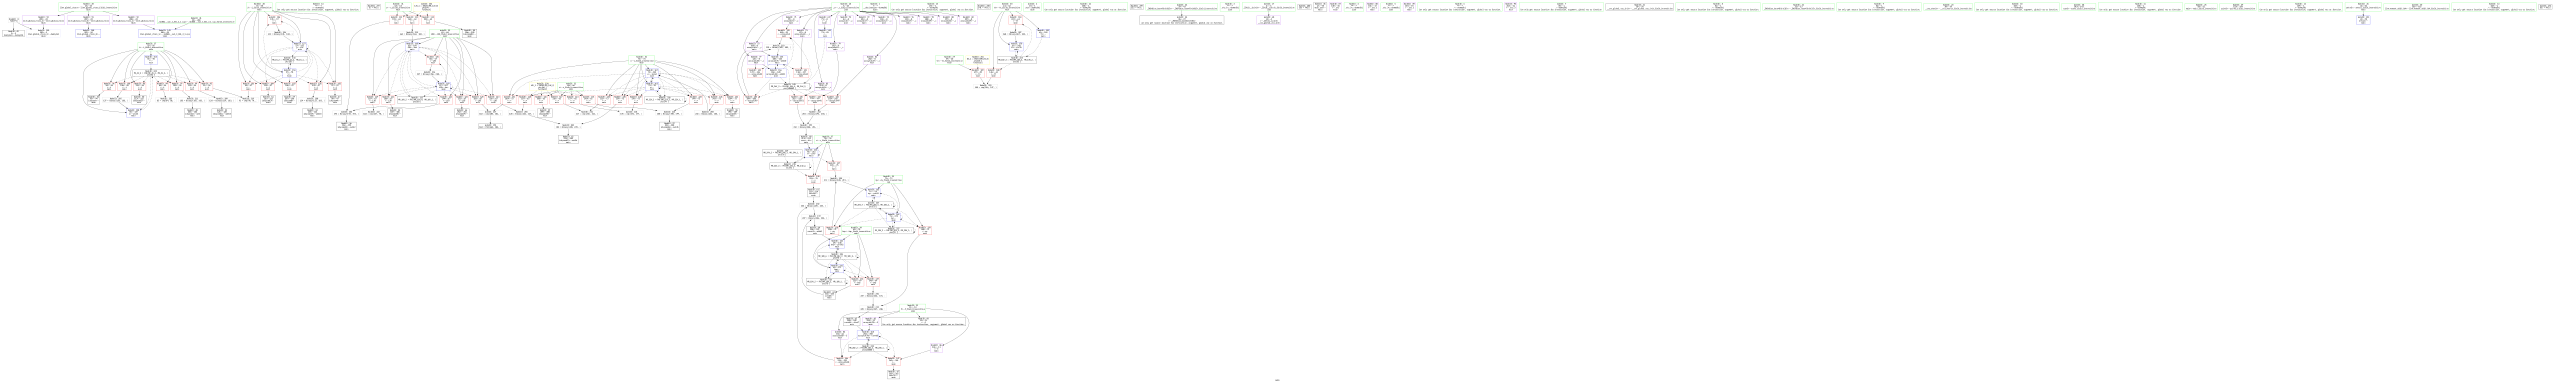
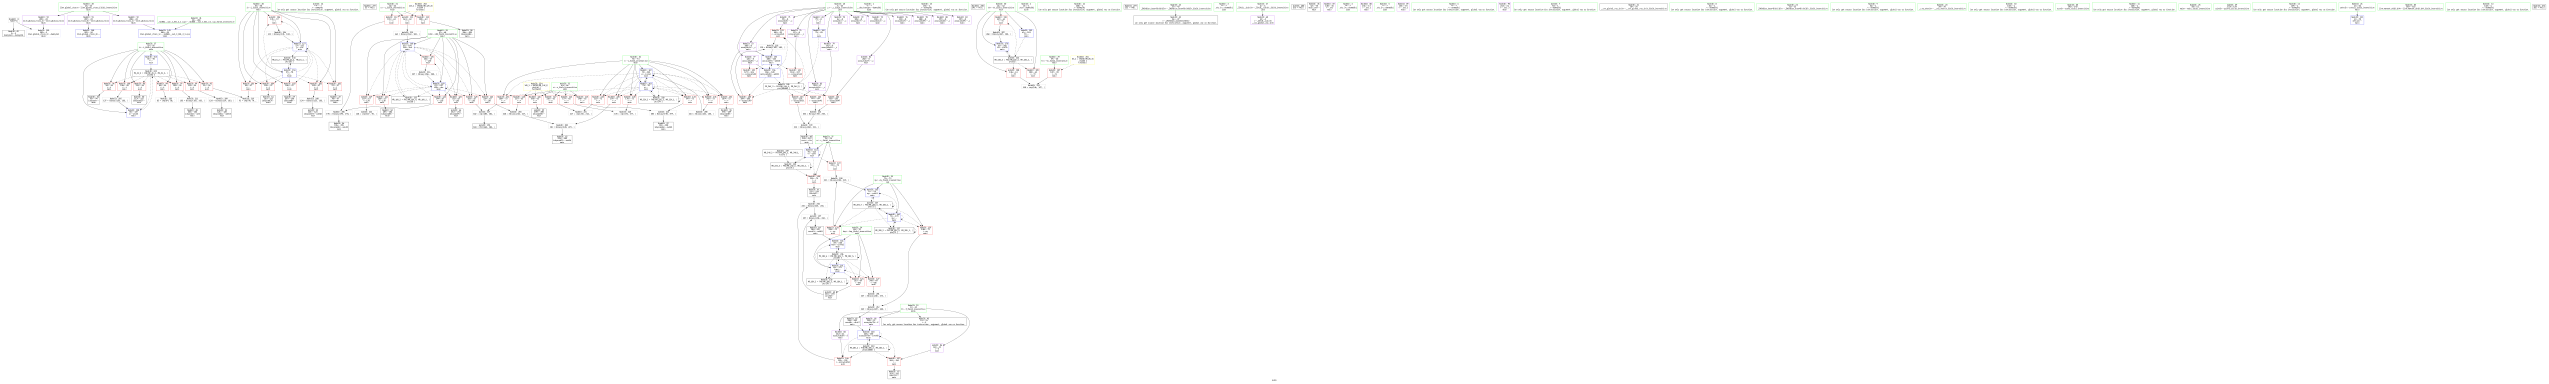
none -> (1033, 73)
